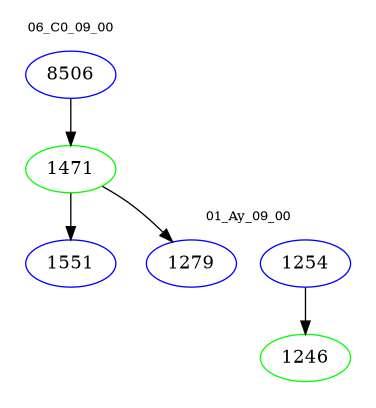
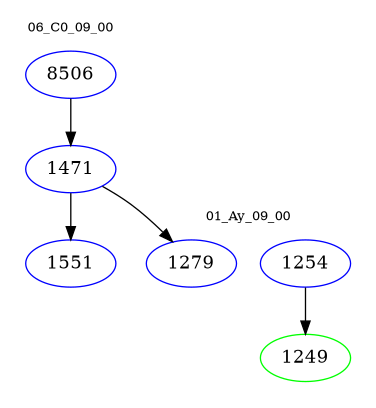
(71, 169) -> (71, 169)
(305, 358) -> (305, 358)
